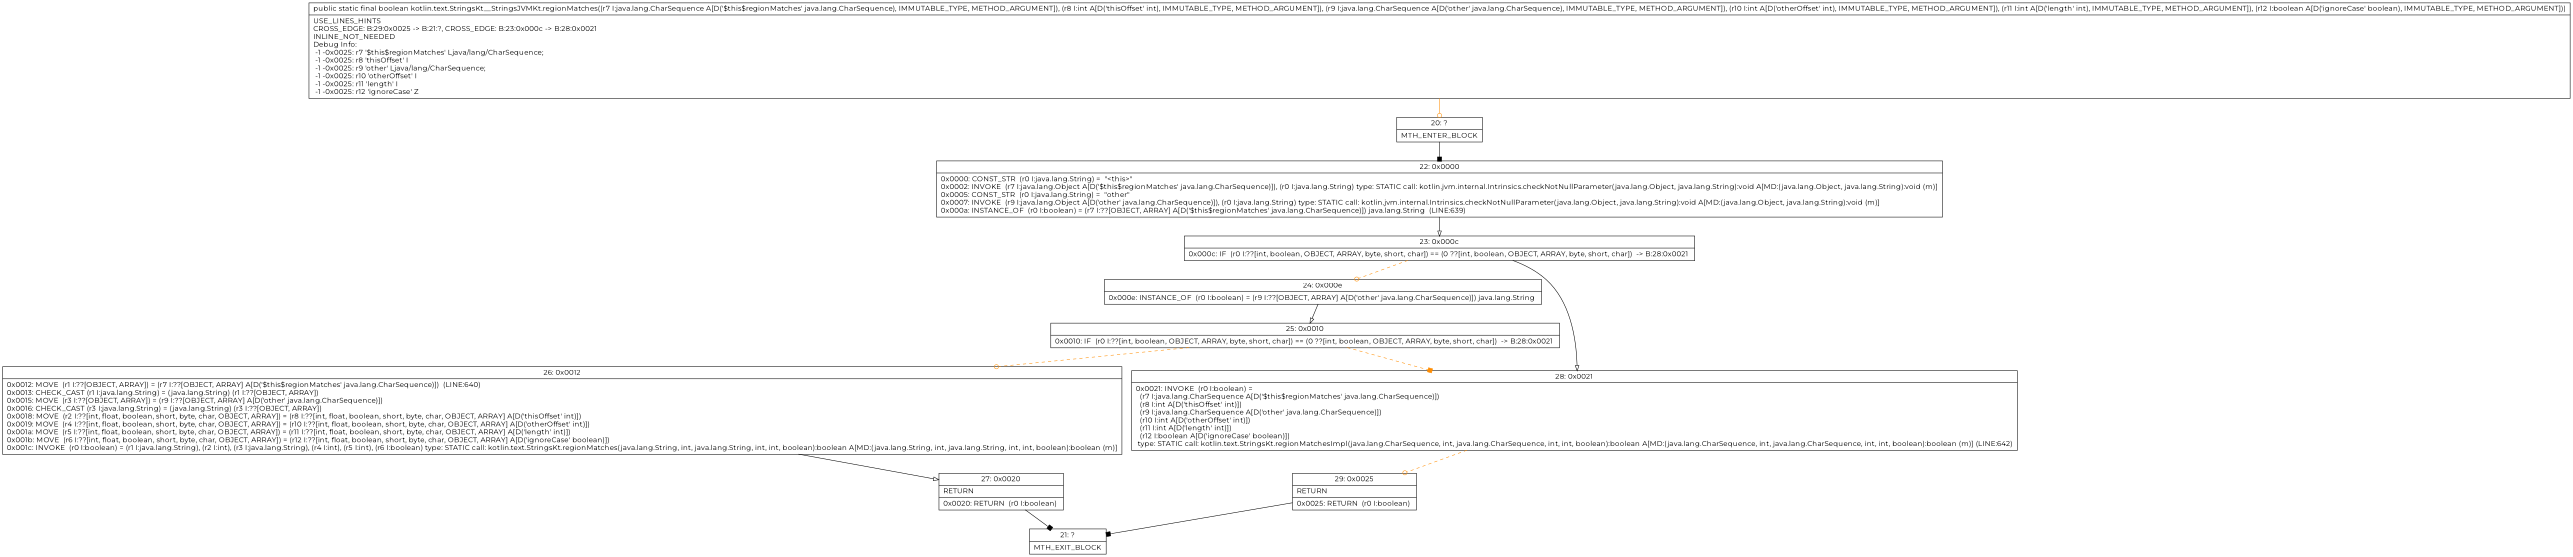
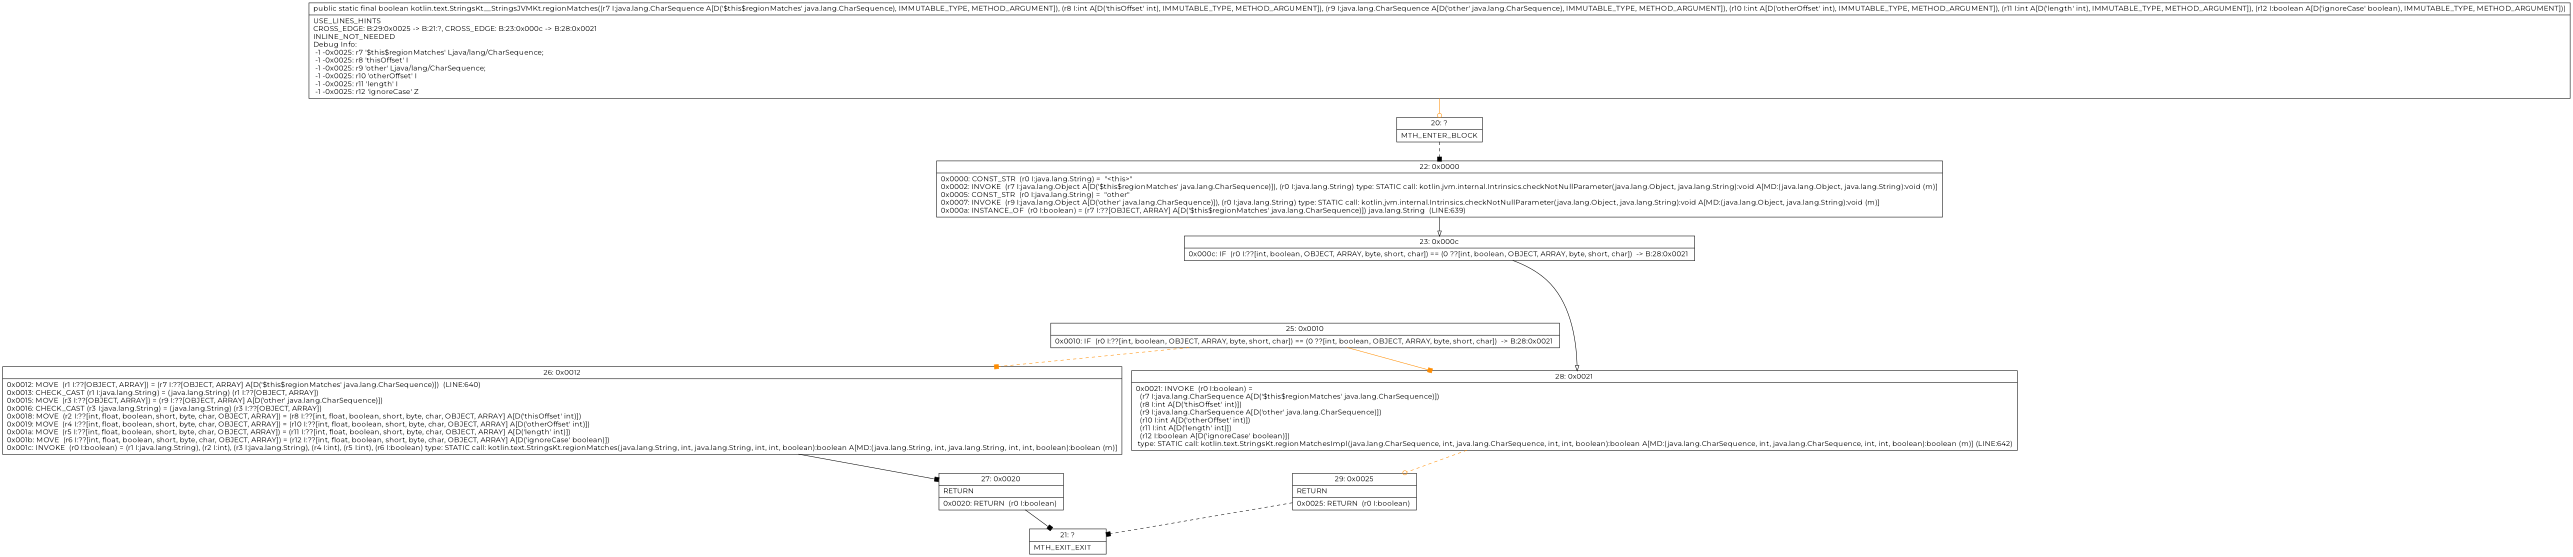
(1440, 149) -> (1440, 149)
(1323, 292) -> none
(1094, 357) -> (1094, 357)
(1387, 359) -> (1387, 359)
(866, 466) -> (866, 466)
(1202, 518) -> (1202, 518)
(1068, 548) -> (1063, 548)
